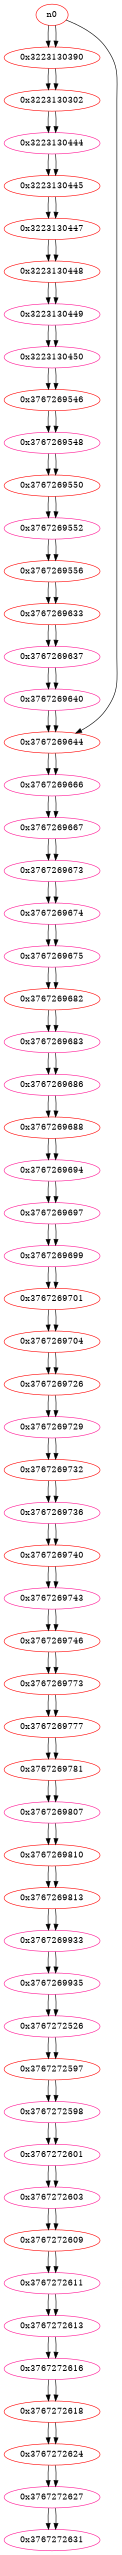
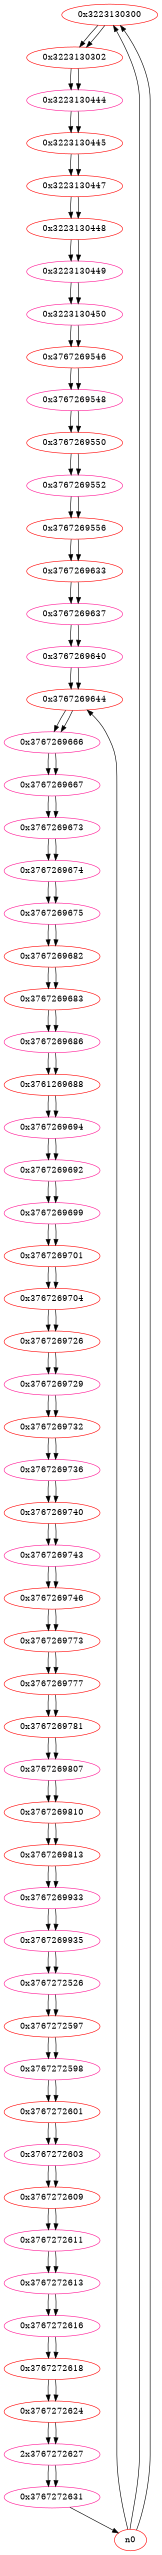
(52, 58) -> (110, 15)
(52, 1042) -> (52, 999)
(52, 1128) -> (52, 1085)
(52, 1213) -> (52, 1170)
(52, 2155) -> (52, 2112)
(52, 2497) -> (52, 2454)
none -> (91, 2519)
